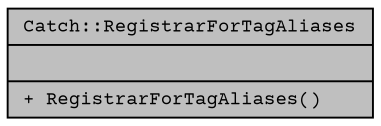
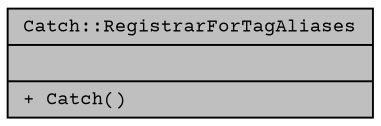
(173, 98) -> (76, 98)
